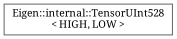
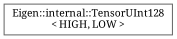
(88, 20) -> (88, 20)
